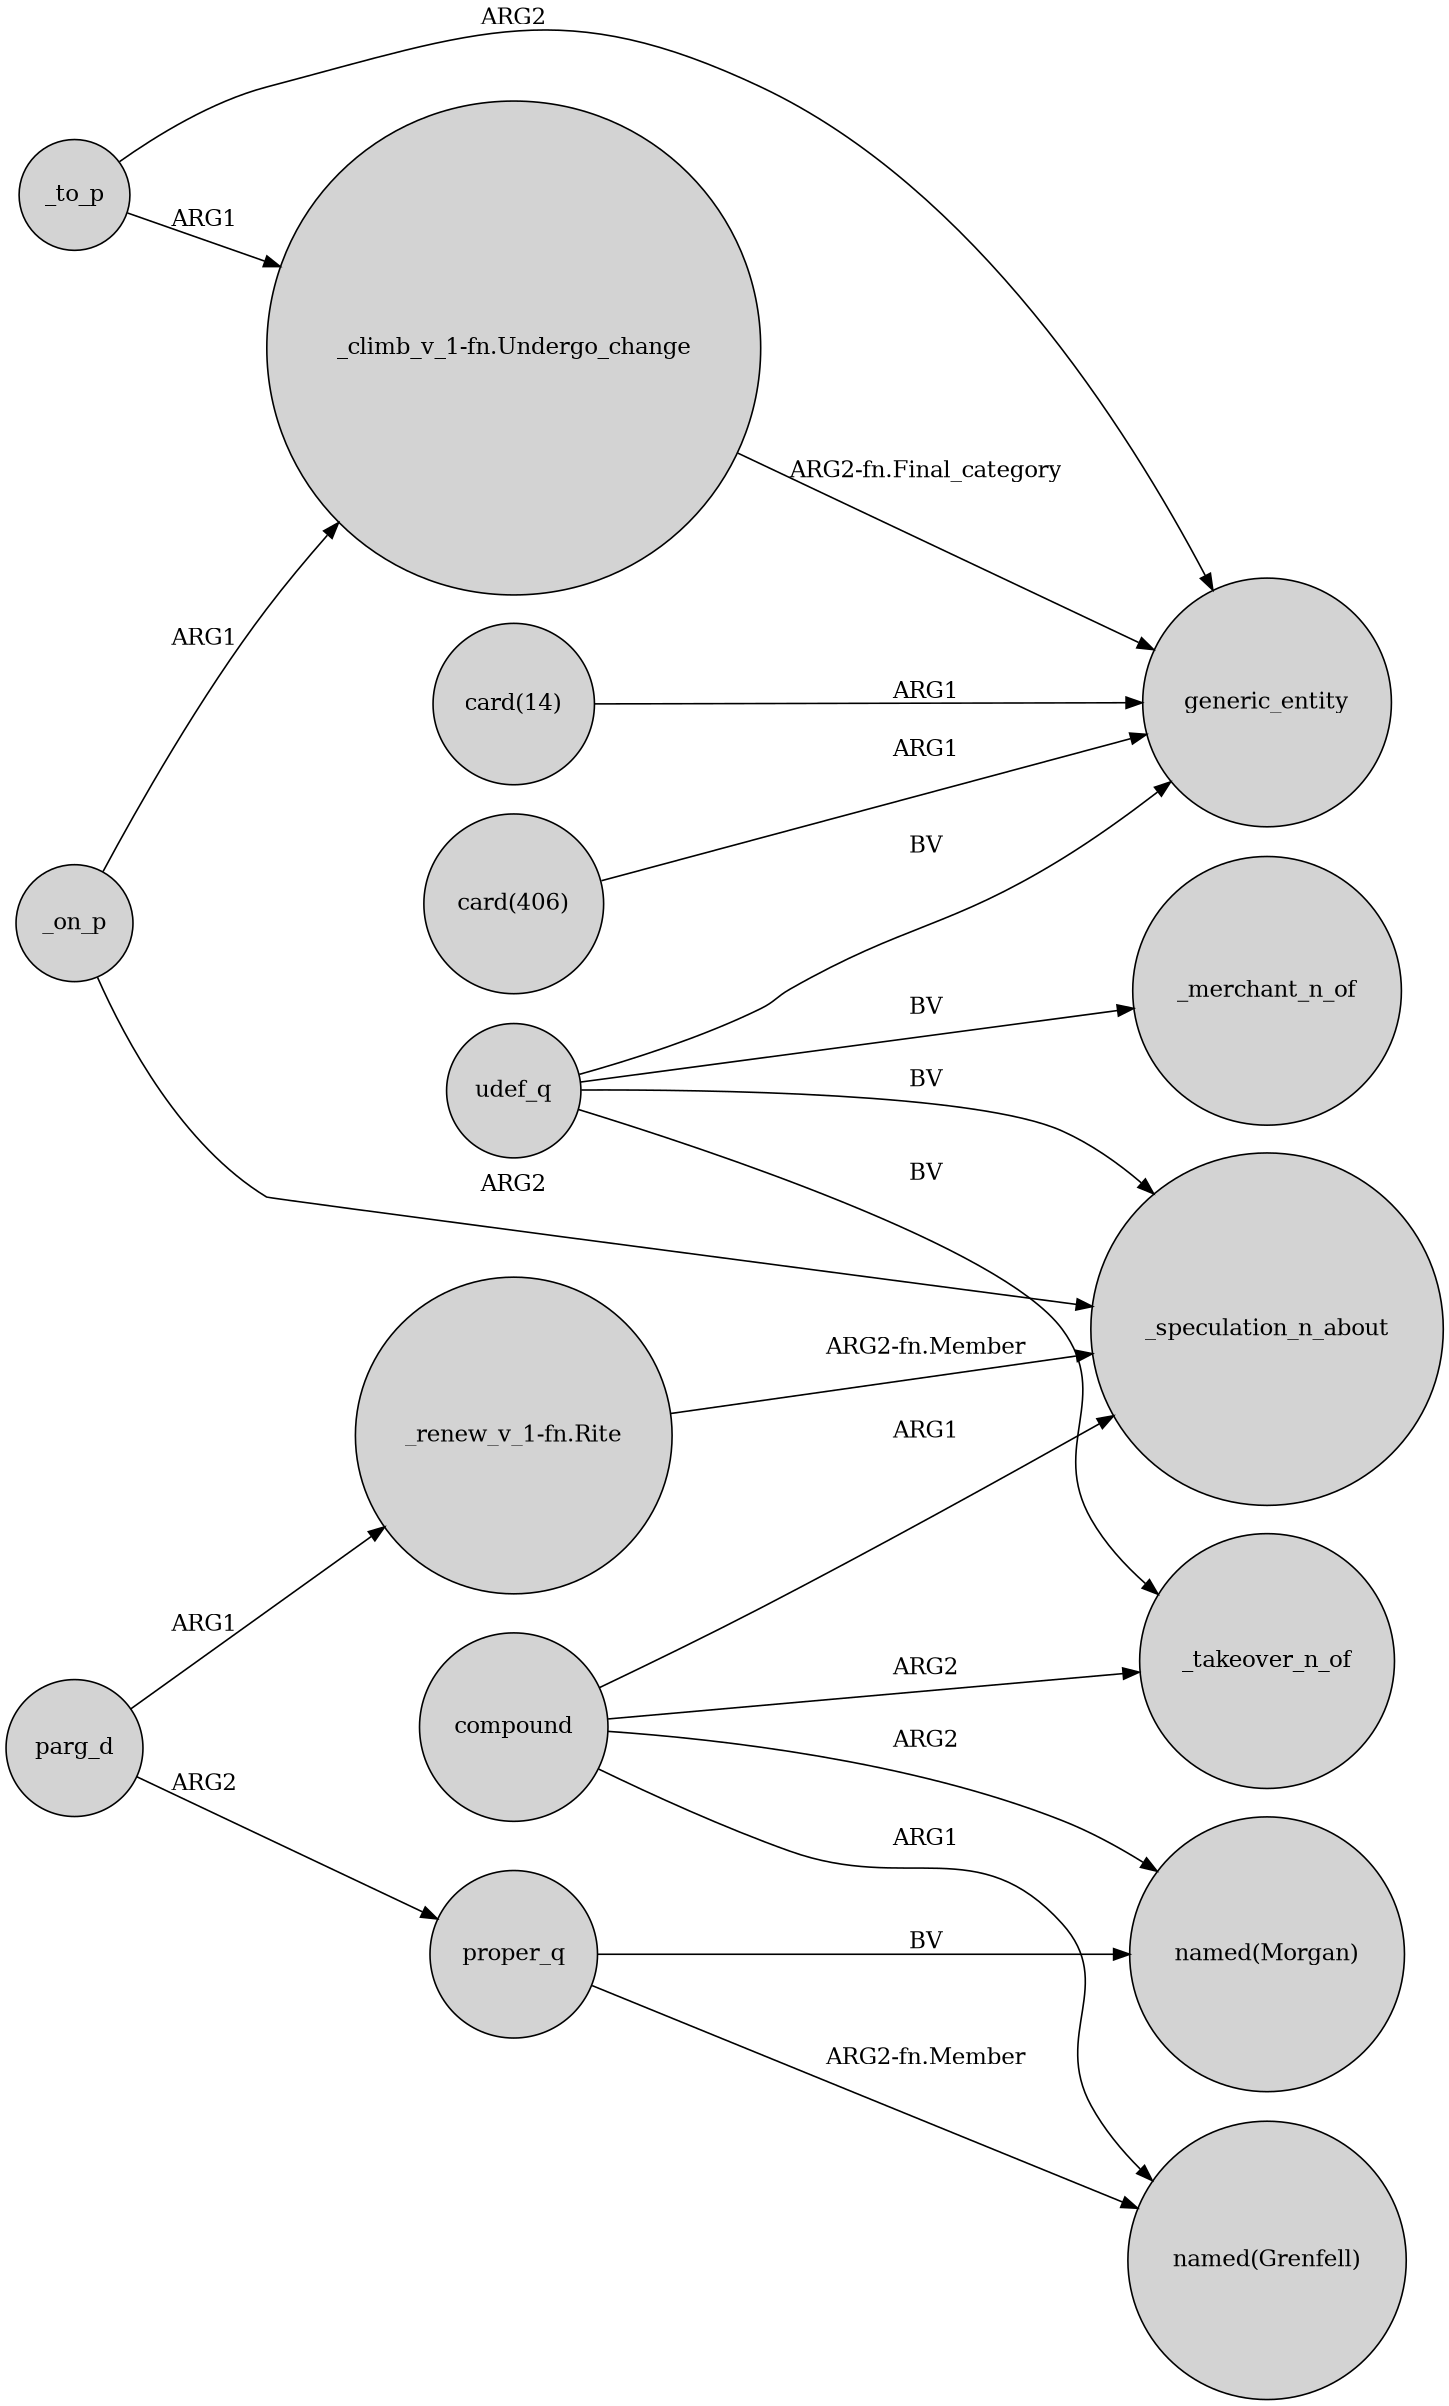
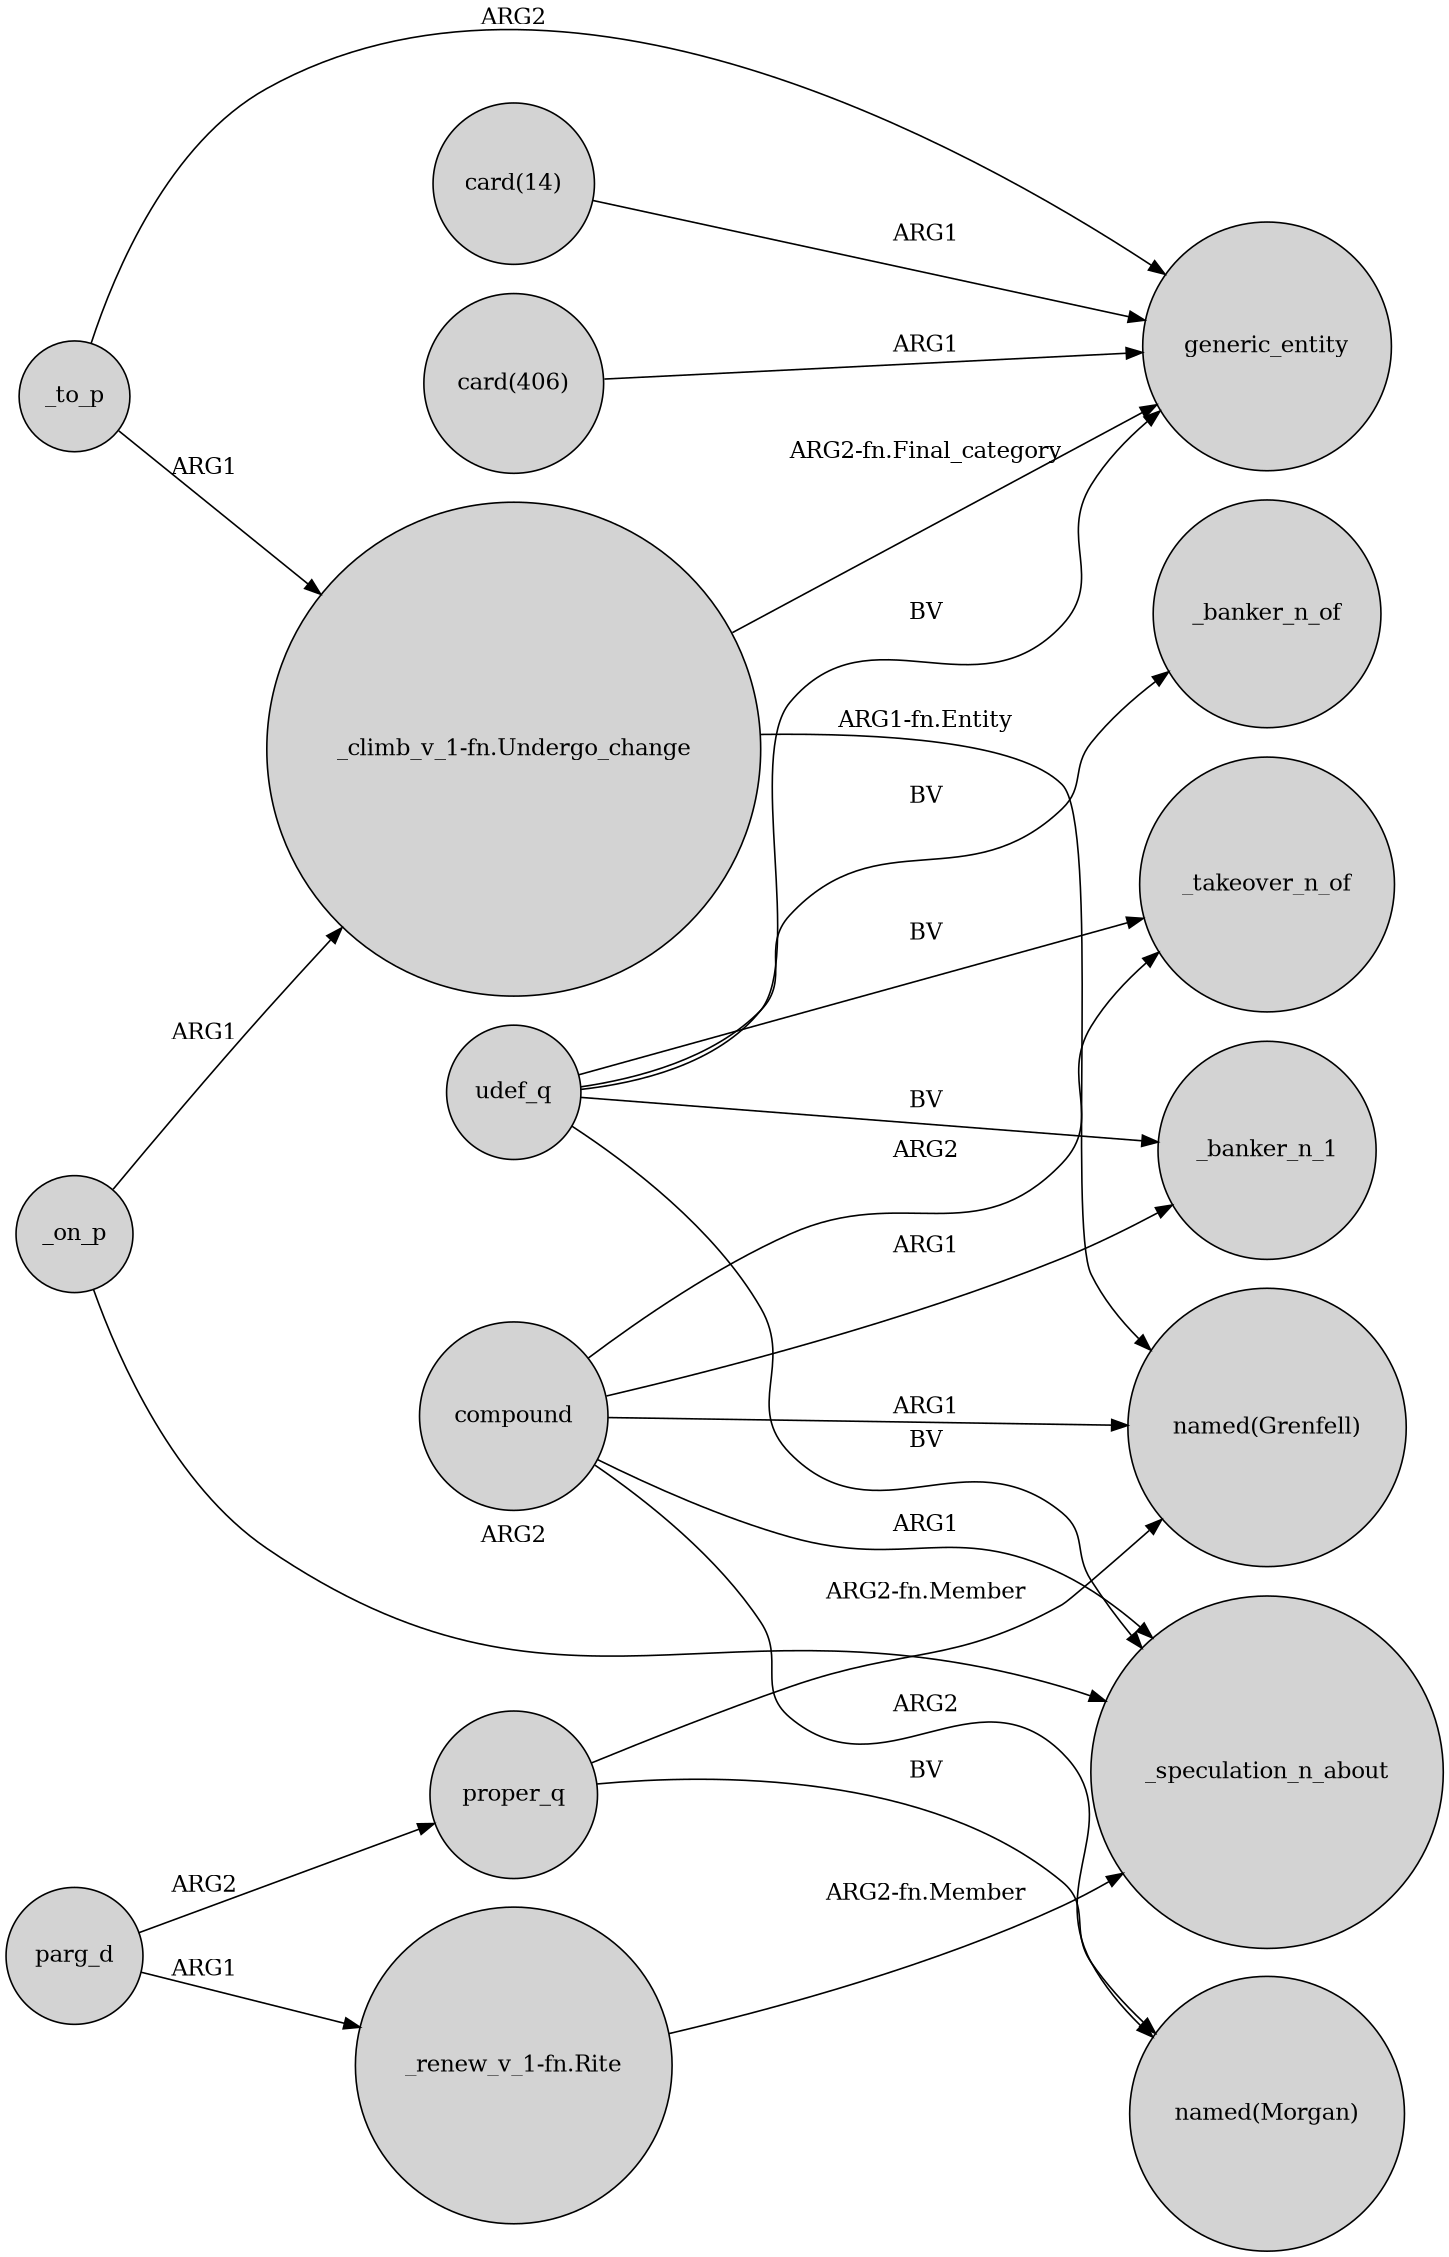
none -> (1081, 914)
(1267, 991) -> (1267, 614)
none -> (1267, 1150)
